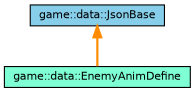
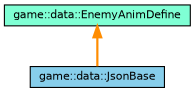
(97, 52) -> (97, 52)
